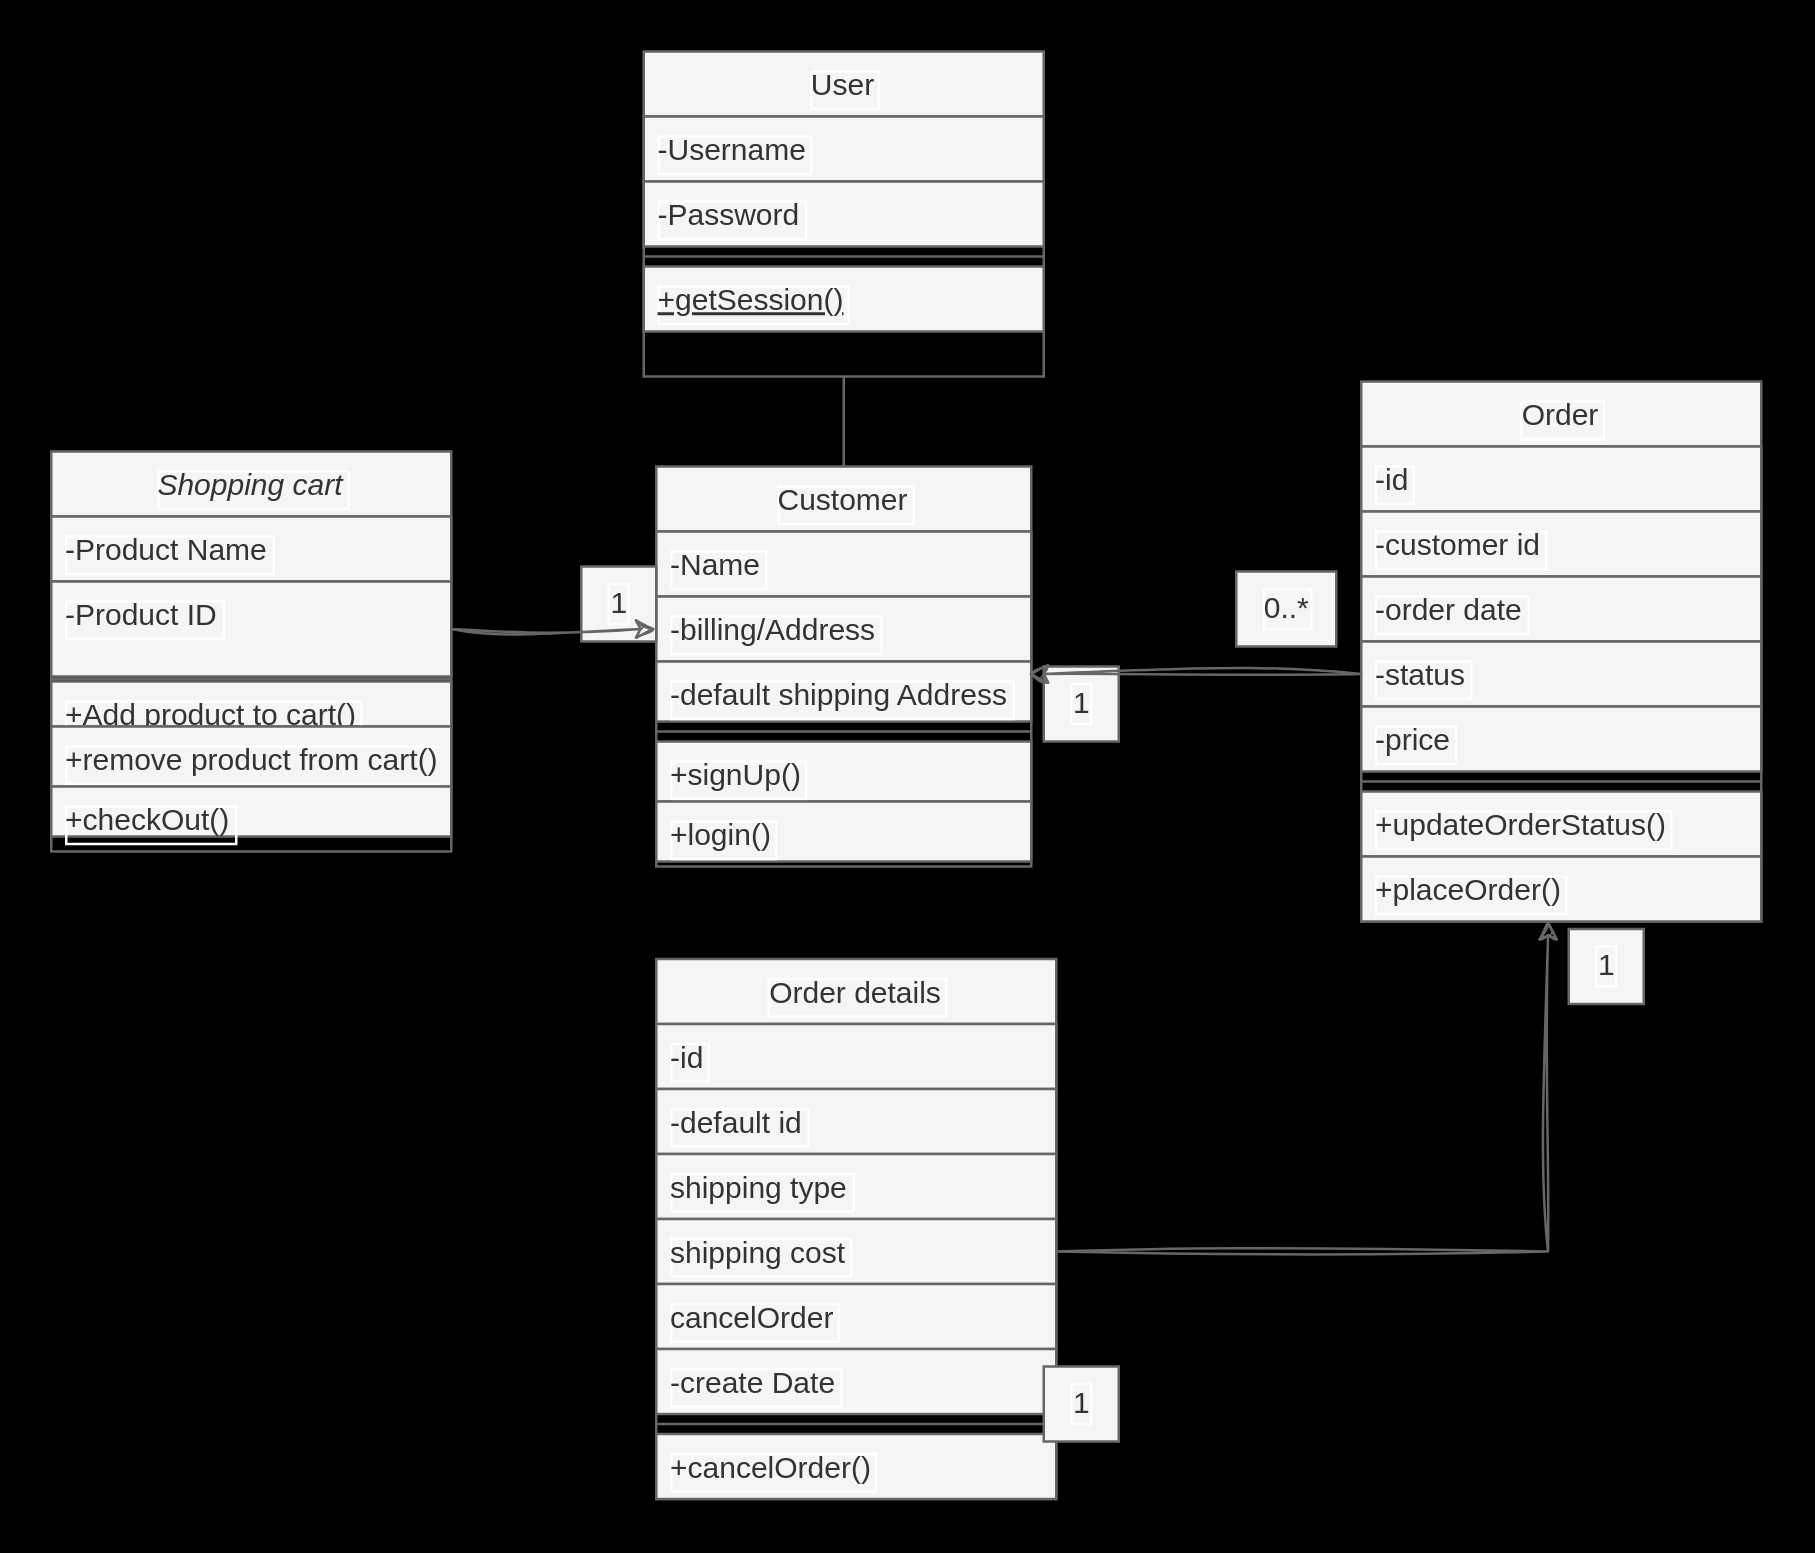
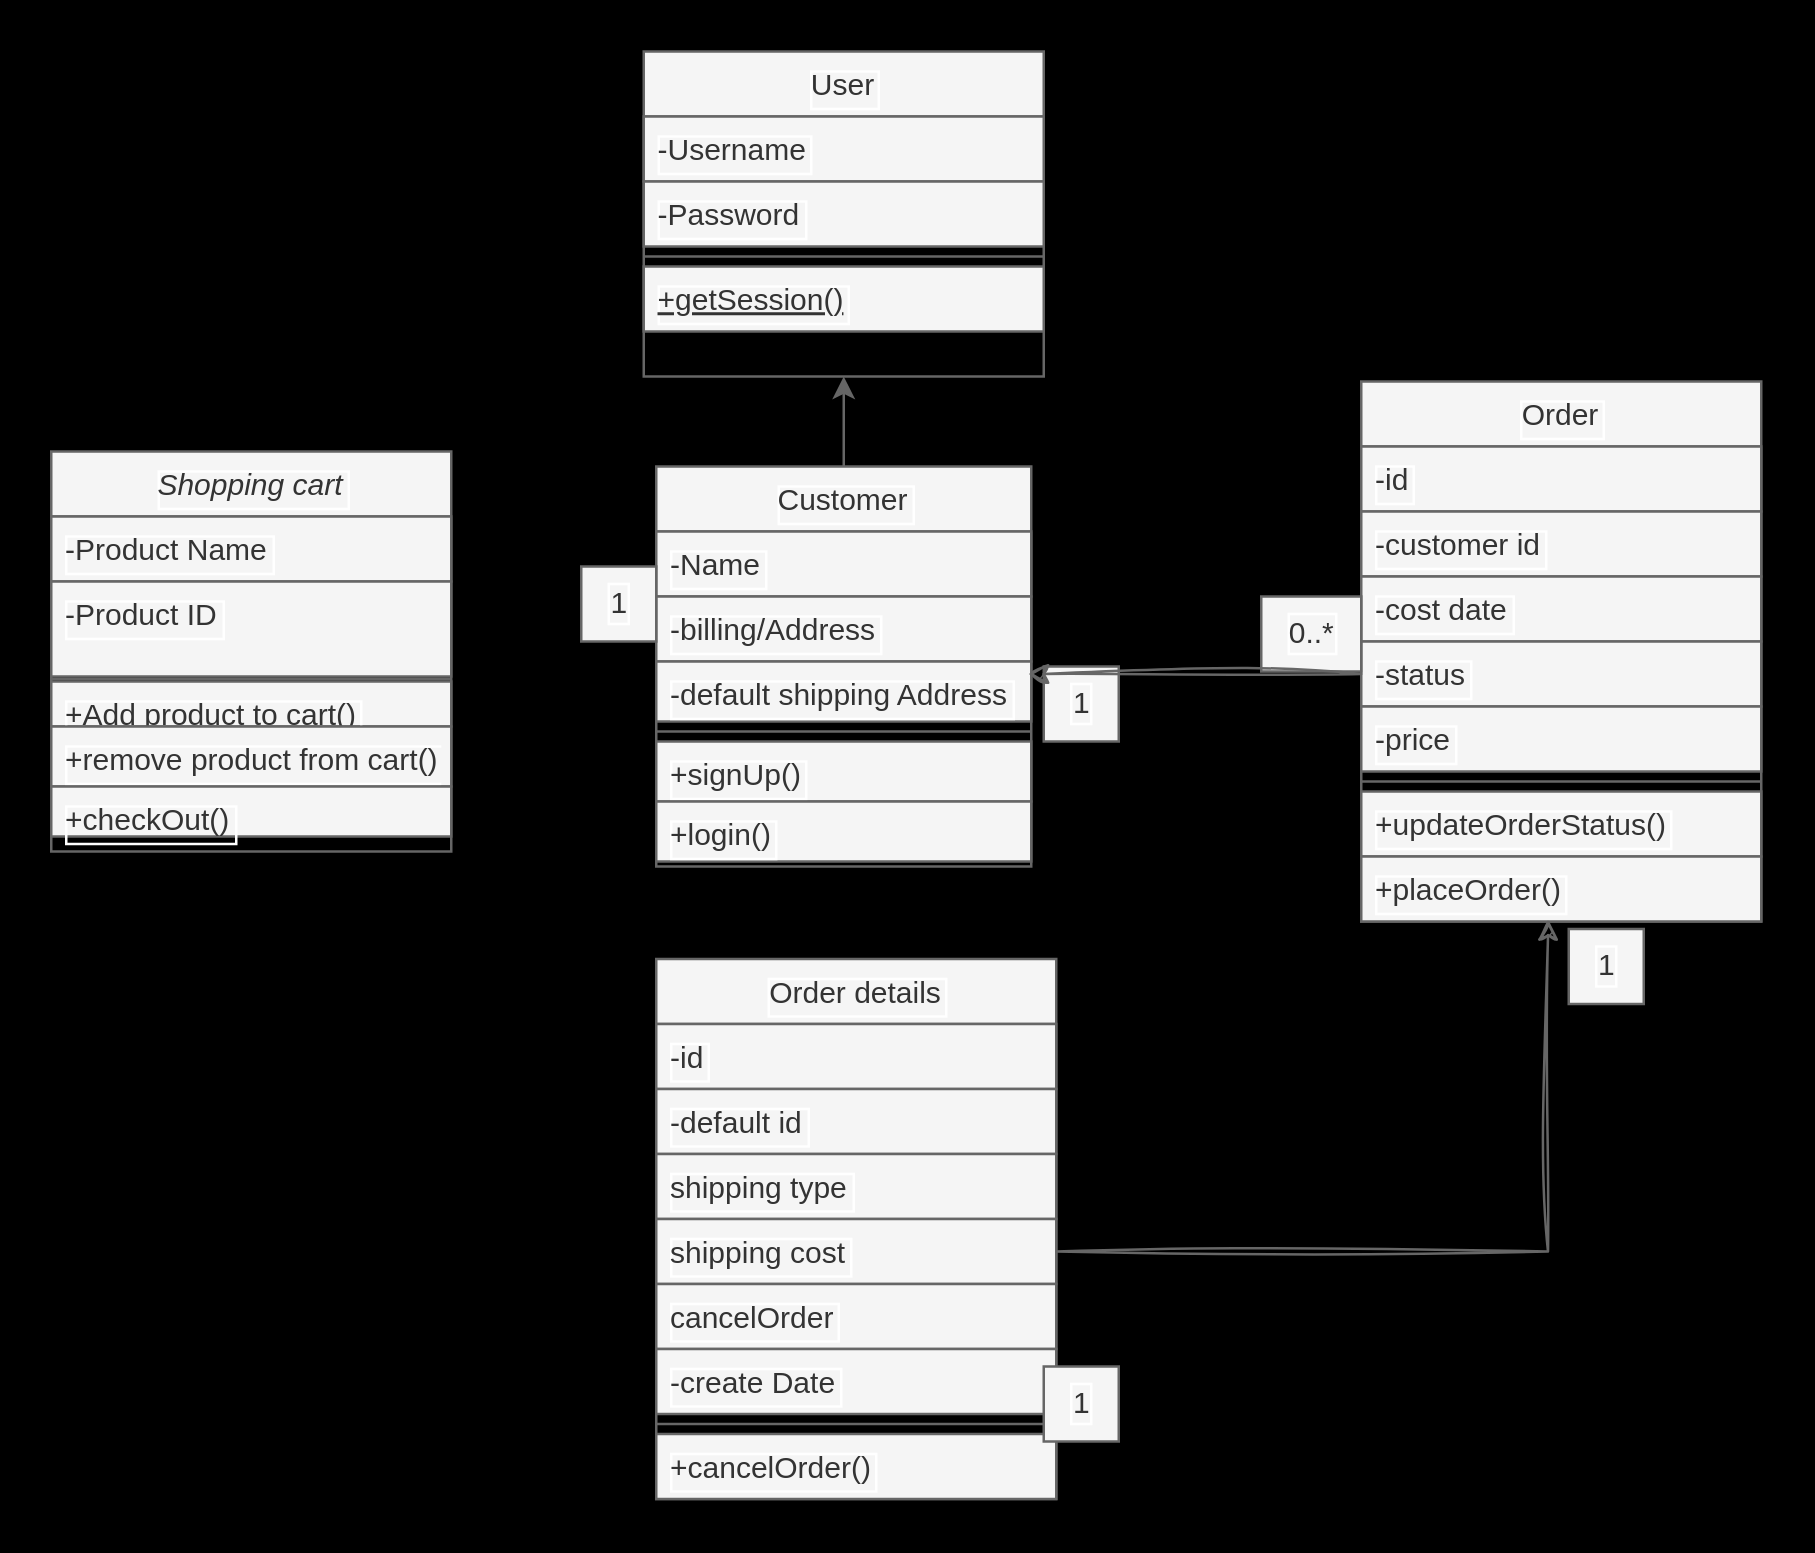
(844, 389) -> (844, 394)
(1286, 609) -> (1311, 634)
(1464, 610) -> (1455, 610)
(493, 629) -> none
